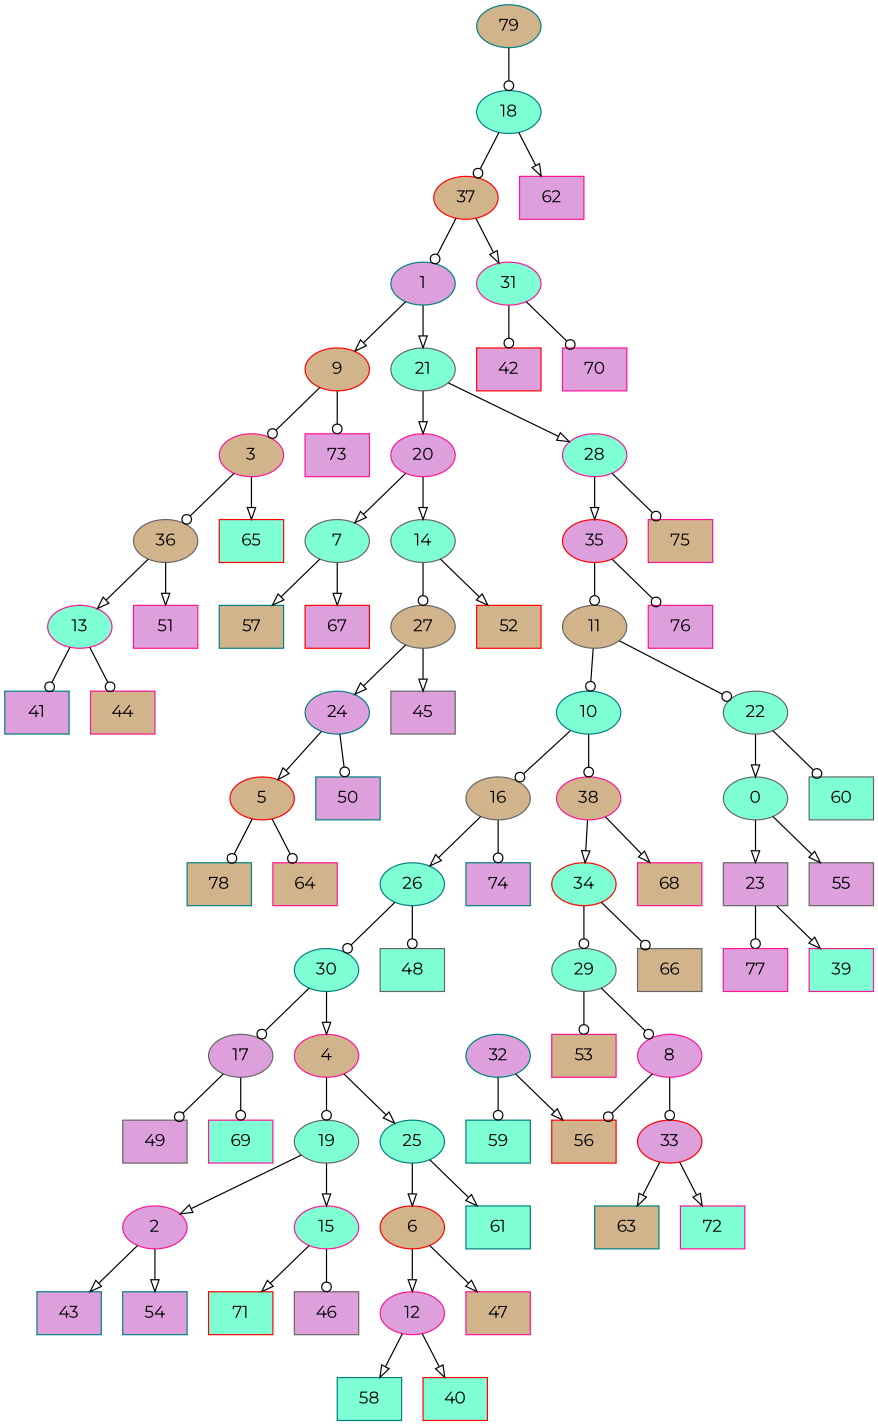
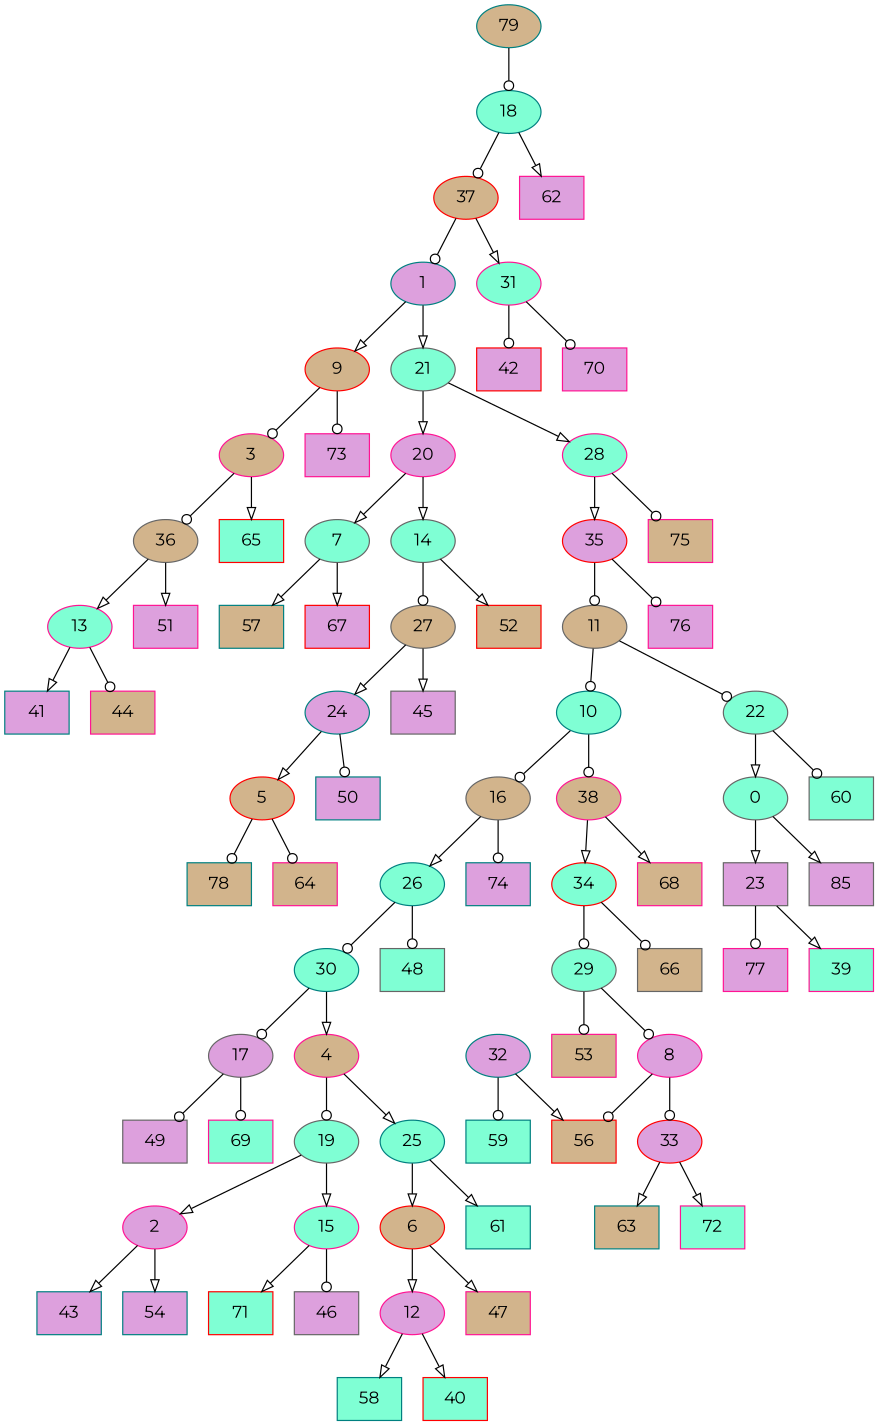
(61, 665) -> (61, 664)
(841, 884) -> (841, 884)
